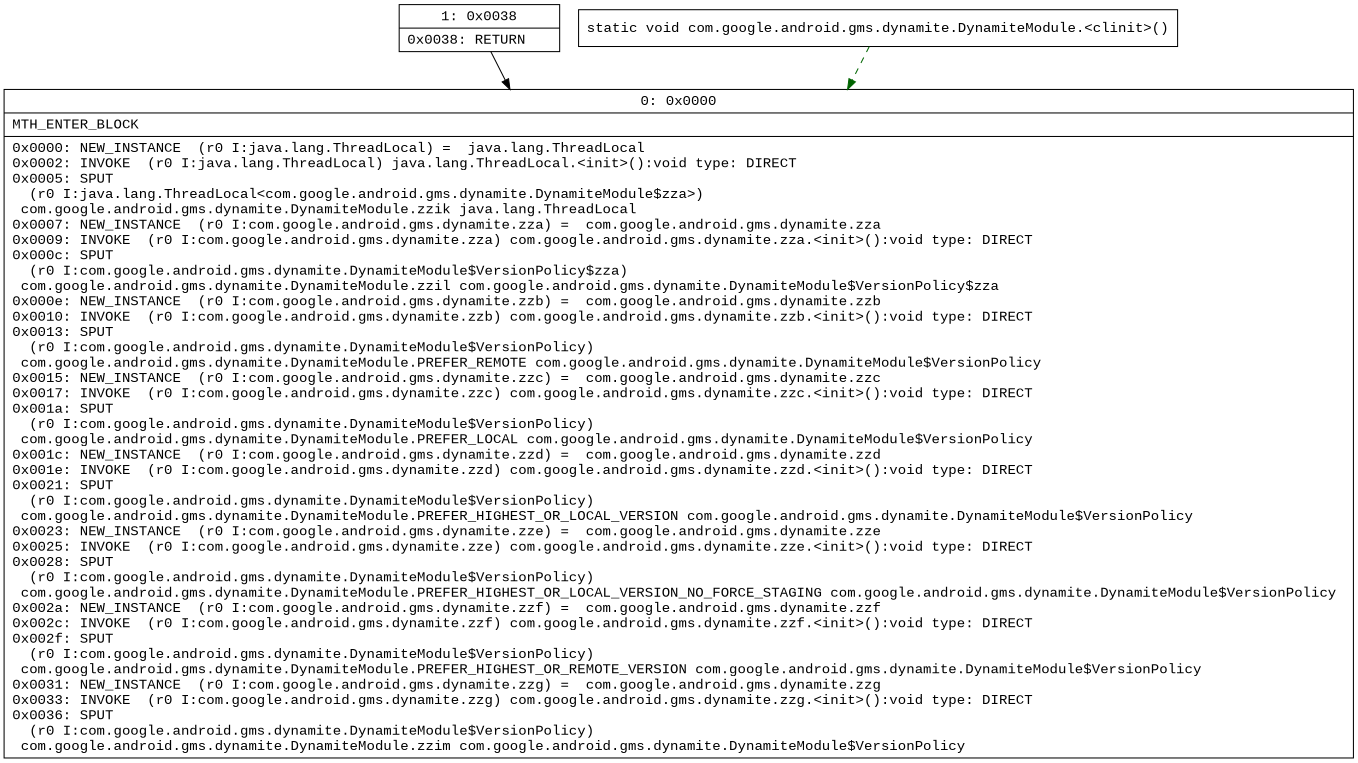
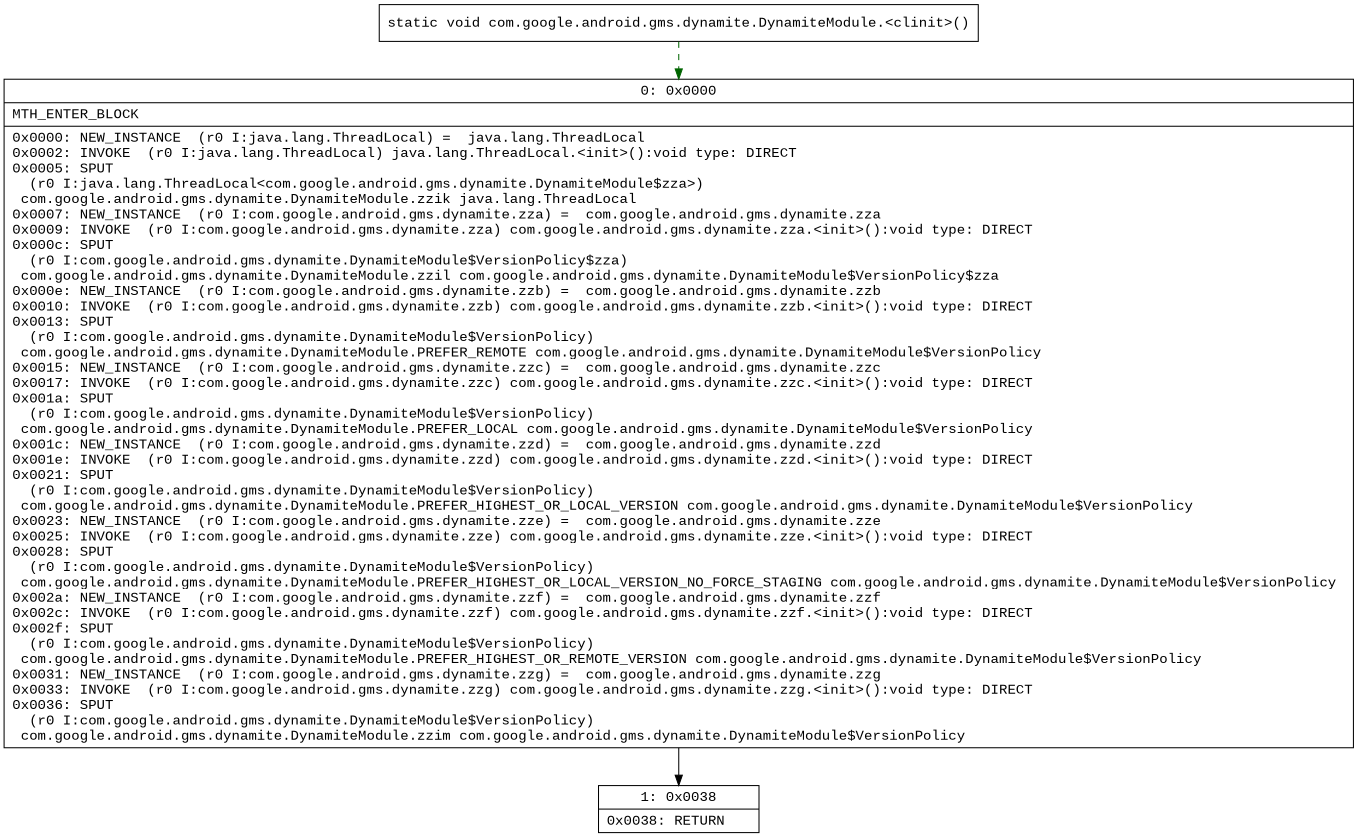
(498, 66) -> (679, 761)
